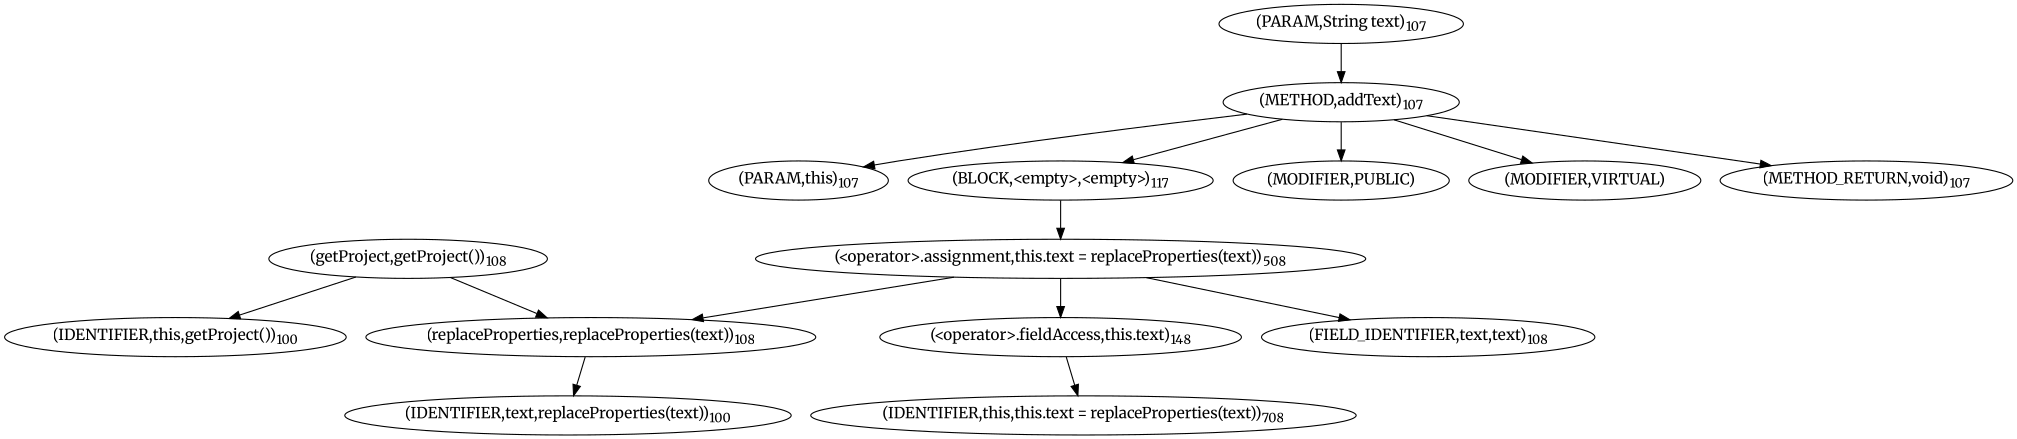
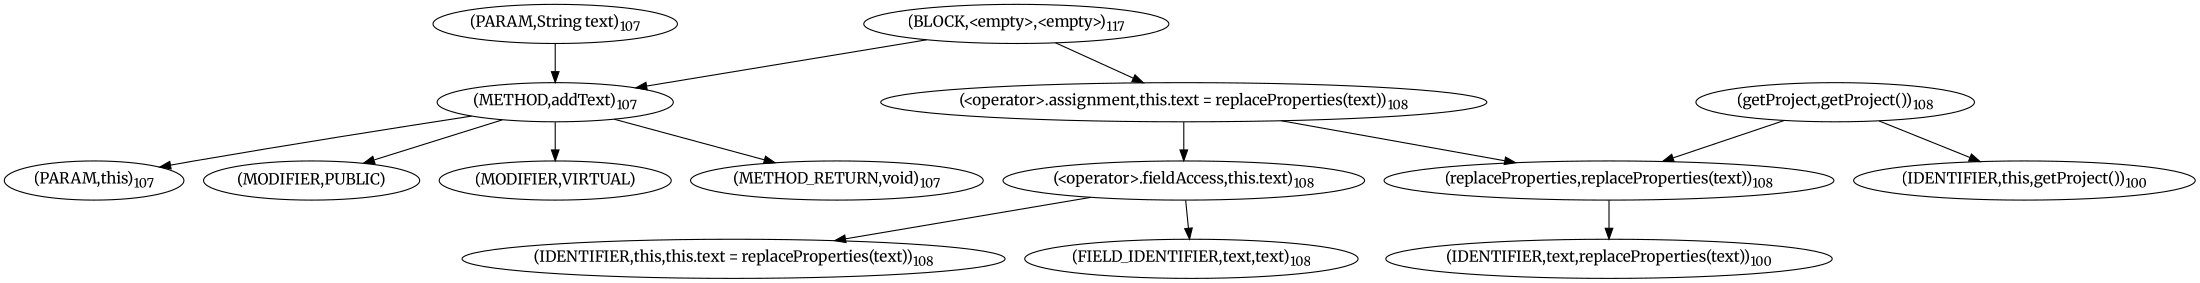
(1208, 139) -> (787, 63)
(1275, 257) -> (1398, 101)
(1243, 298) -> (1187, 214)
(1181, 335) -> (1304, 179)
(1273, 414) -> (923, 257)
